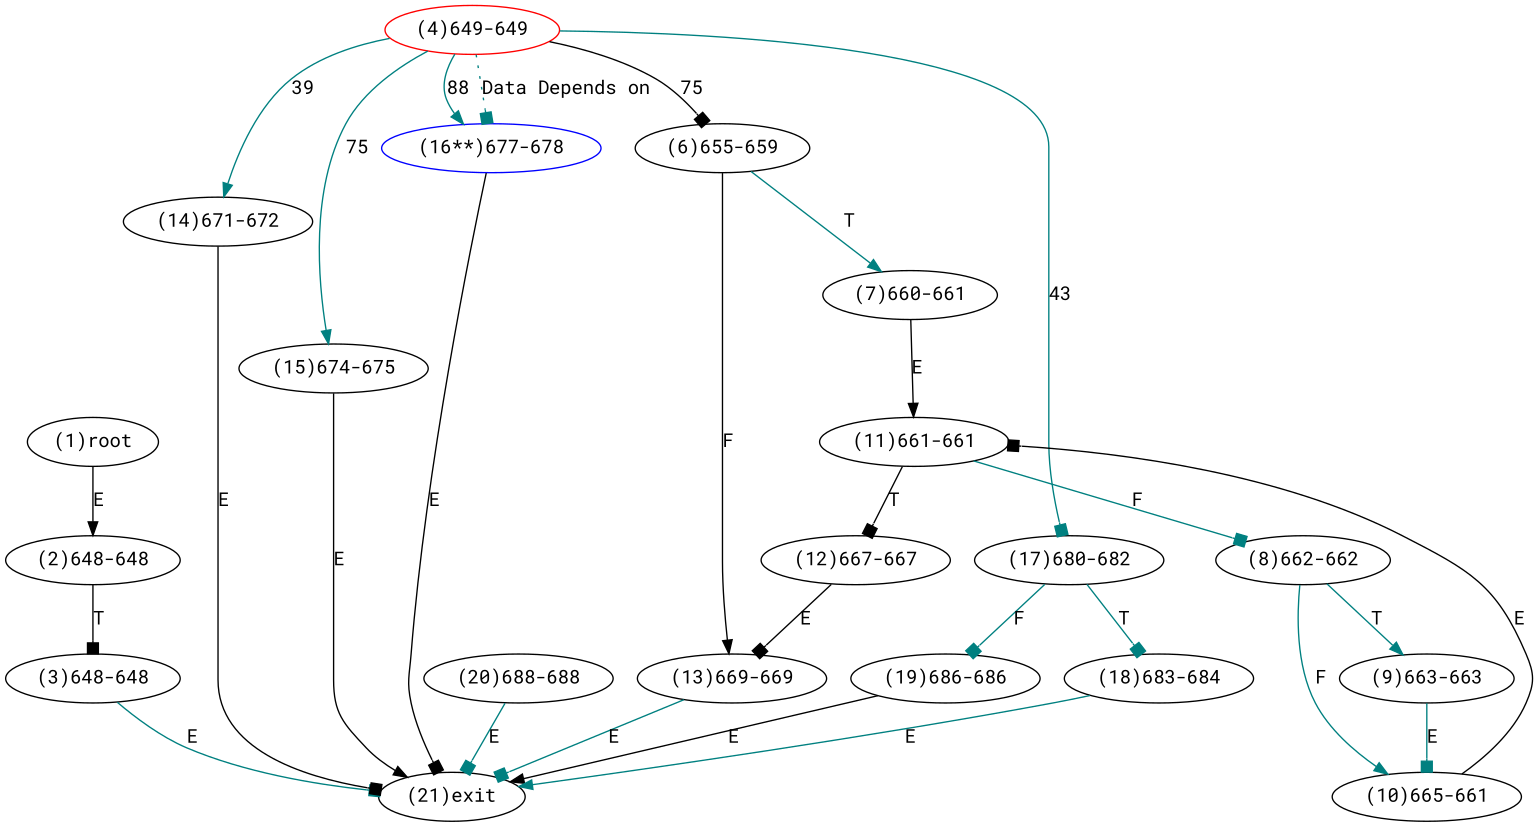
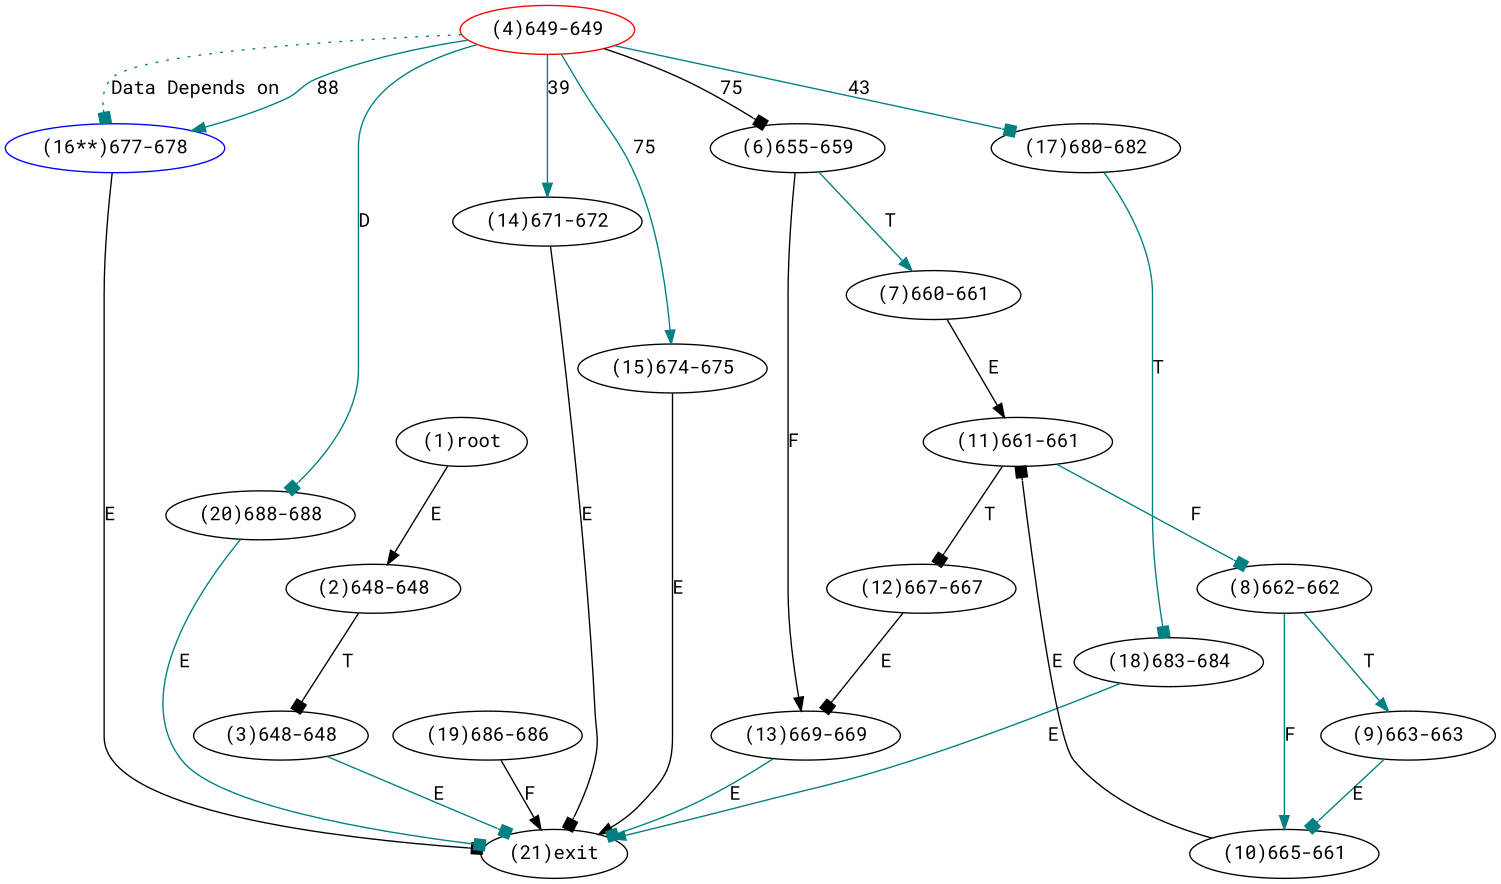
none -> (358, 240)
(1012, 615) -> none
(734, 738) -> (530, 795)
